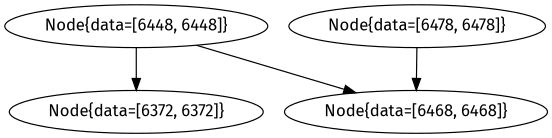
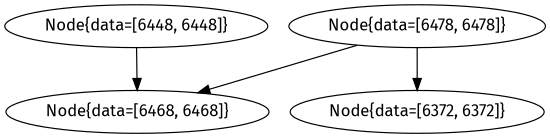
(136, 63) -> (417, 63)
